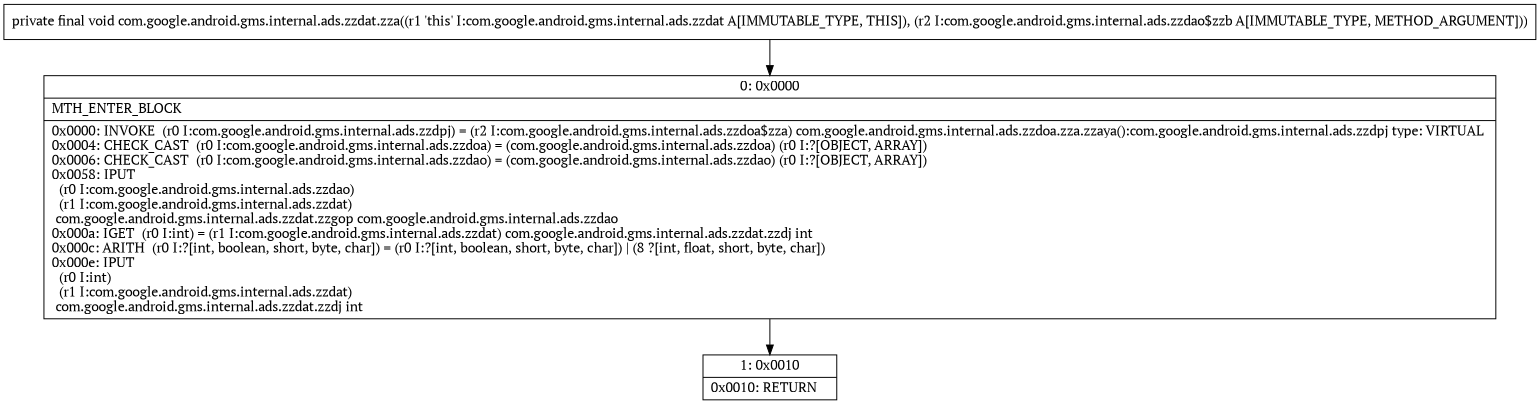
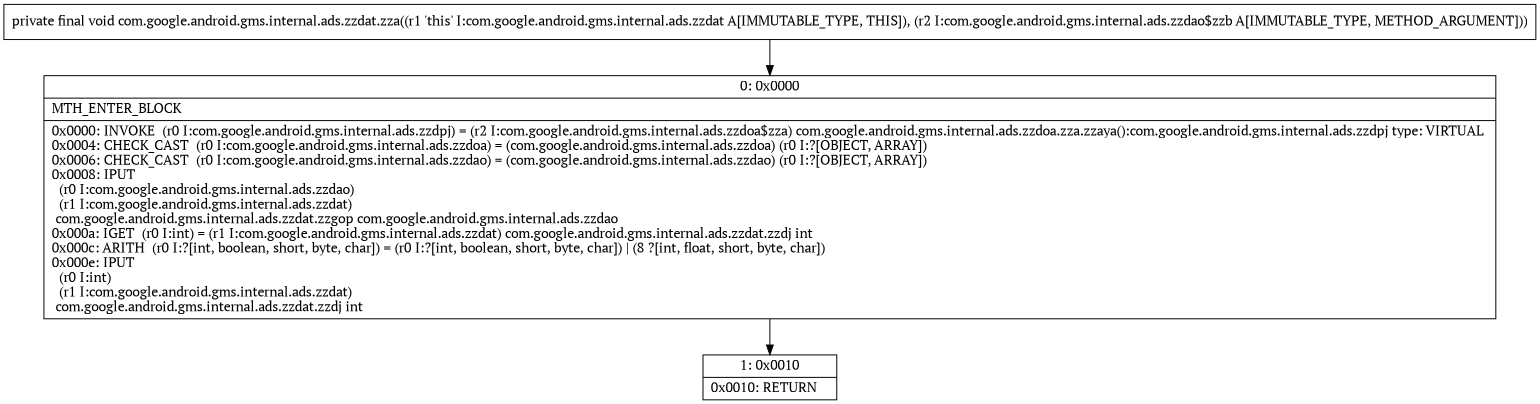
(98, 175) -> (98, 175)
